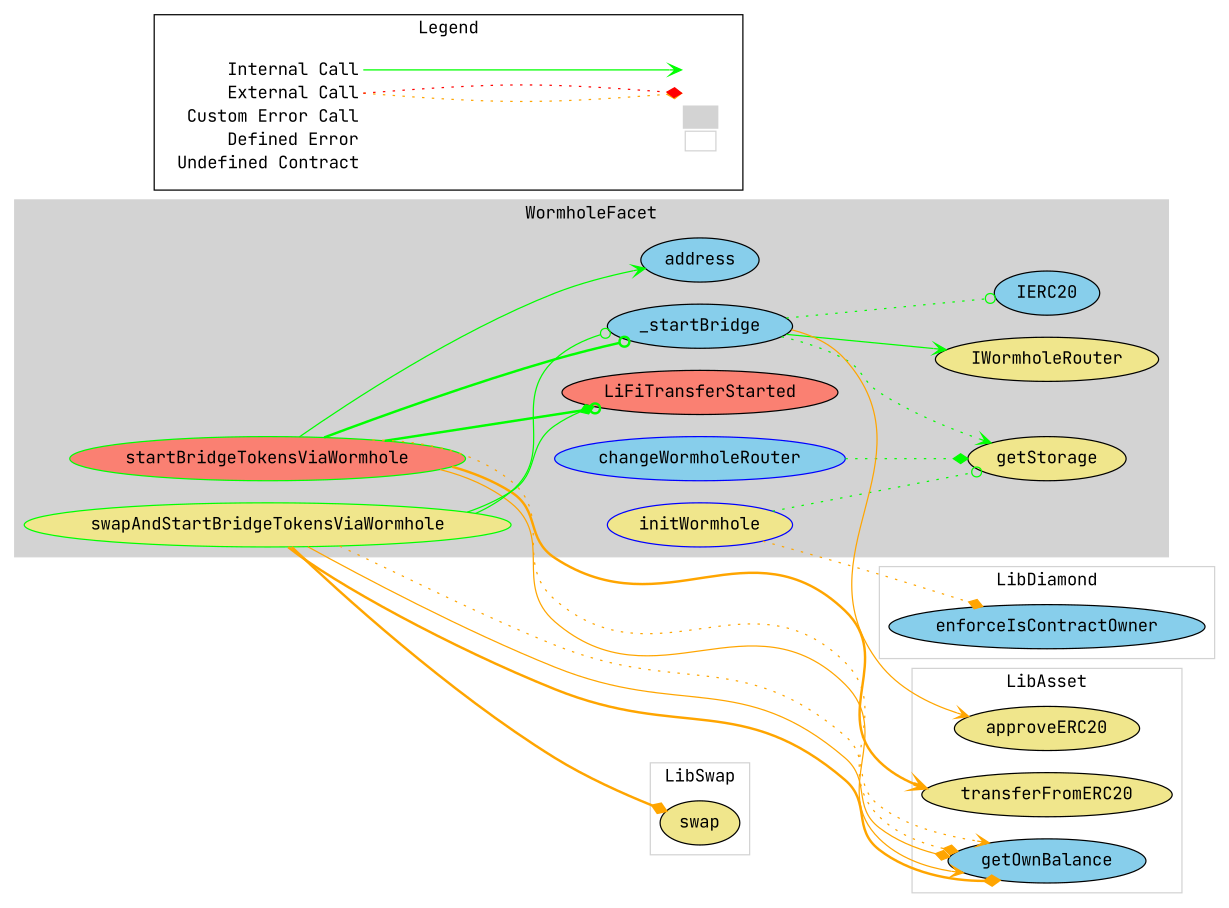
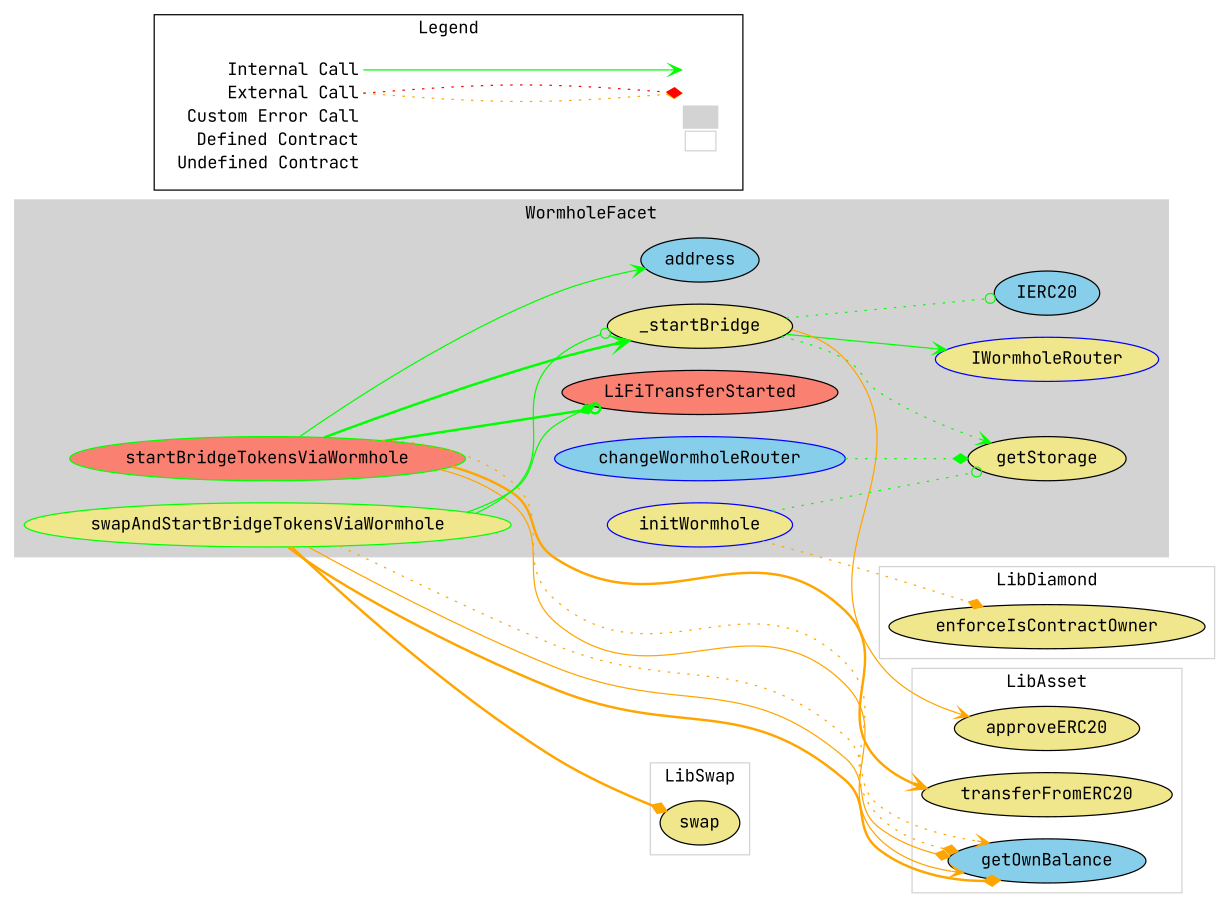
(293, 140) -> (278, 140)
(700, 326) -> (700, 326)
(1047, 359) -> (1047, 359)
(470, 386) -> (470, 386)
(1047, 627) -> (1047, 627)
